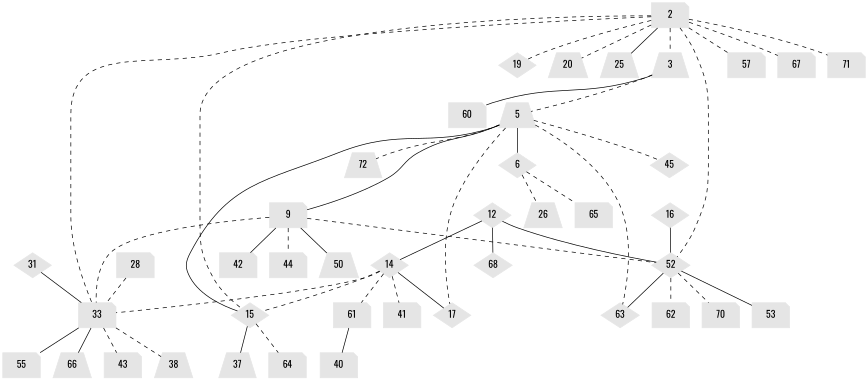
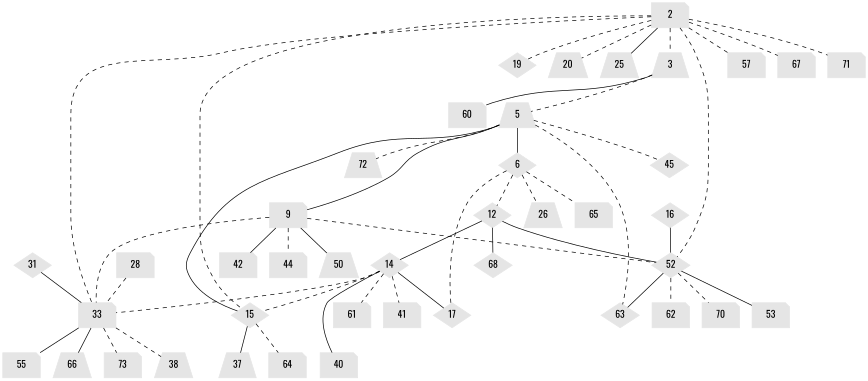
none -> (505, 190)
(452, 208) -> (457, 227)
(345, 340) -> (331, 300)
(123, 365) -> (123, 365)
